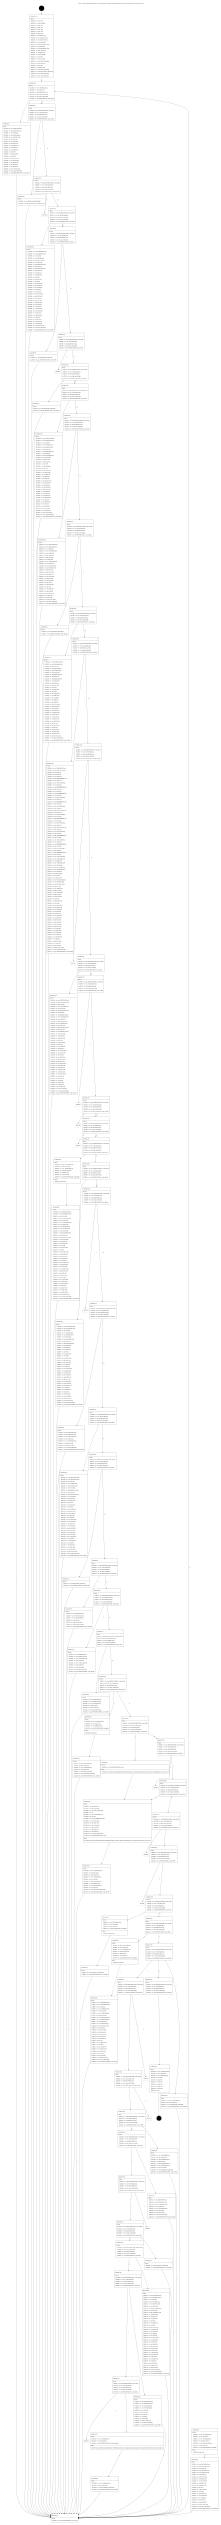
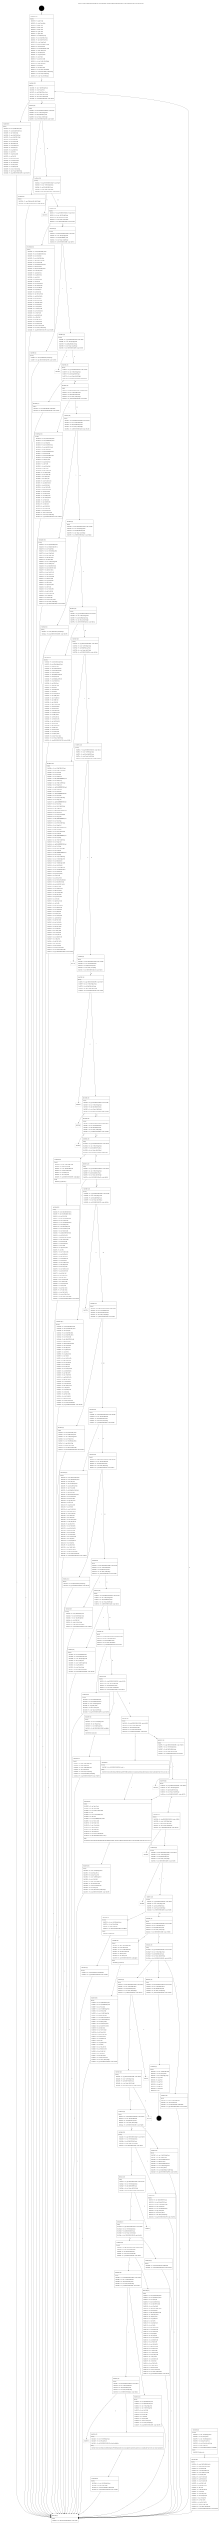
(63, 1044) -> none
